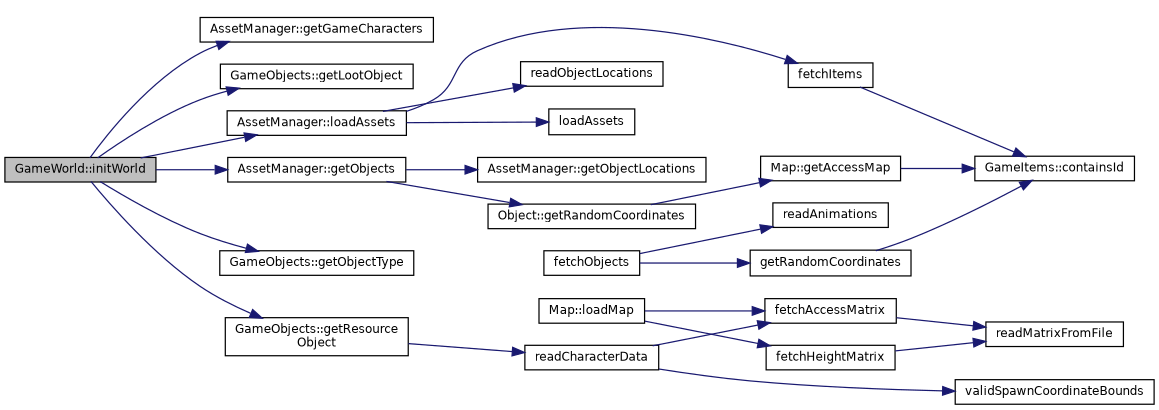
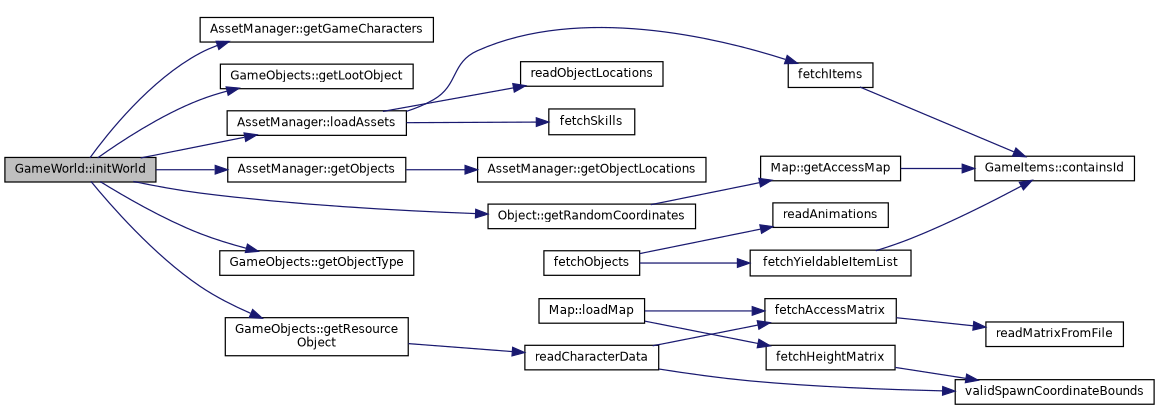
(592, 122) -> (592, 122)
(448, 192) -> (304, 204)
(831, 263) -> (831, 263)
(934, 347) -> (931, 373)
